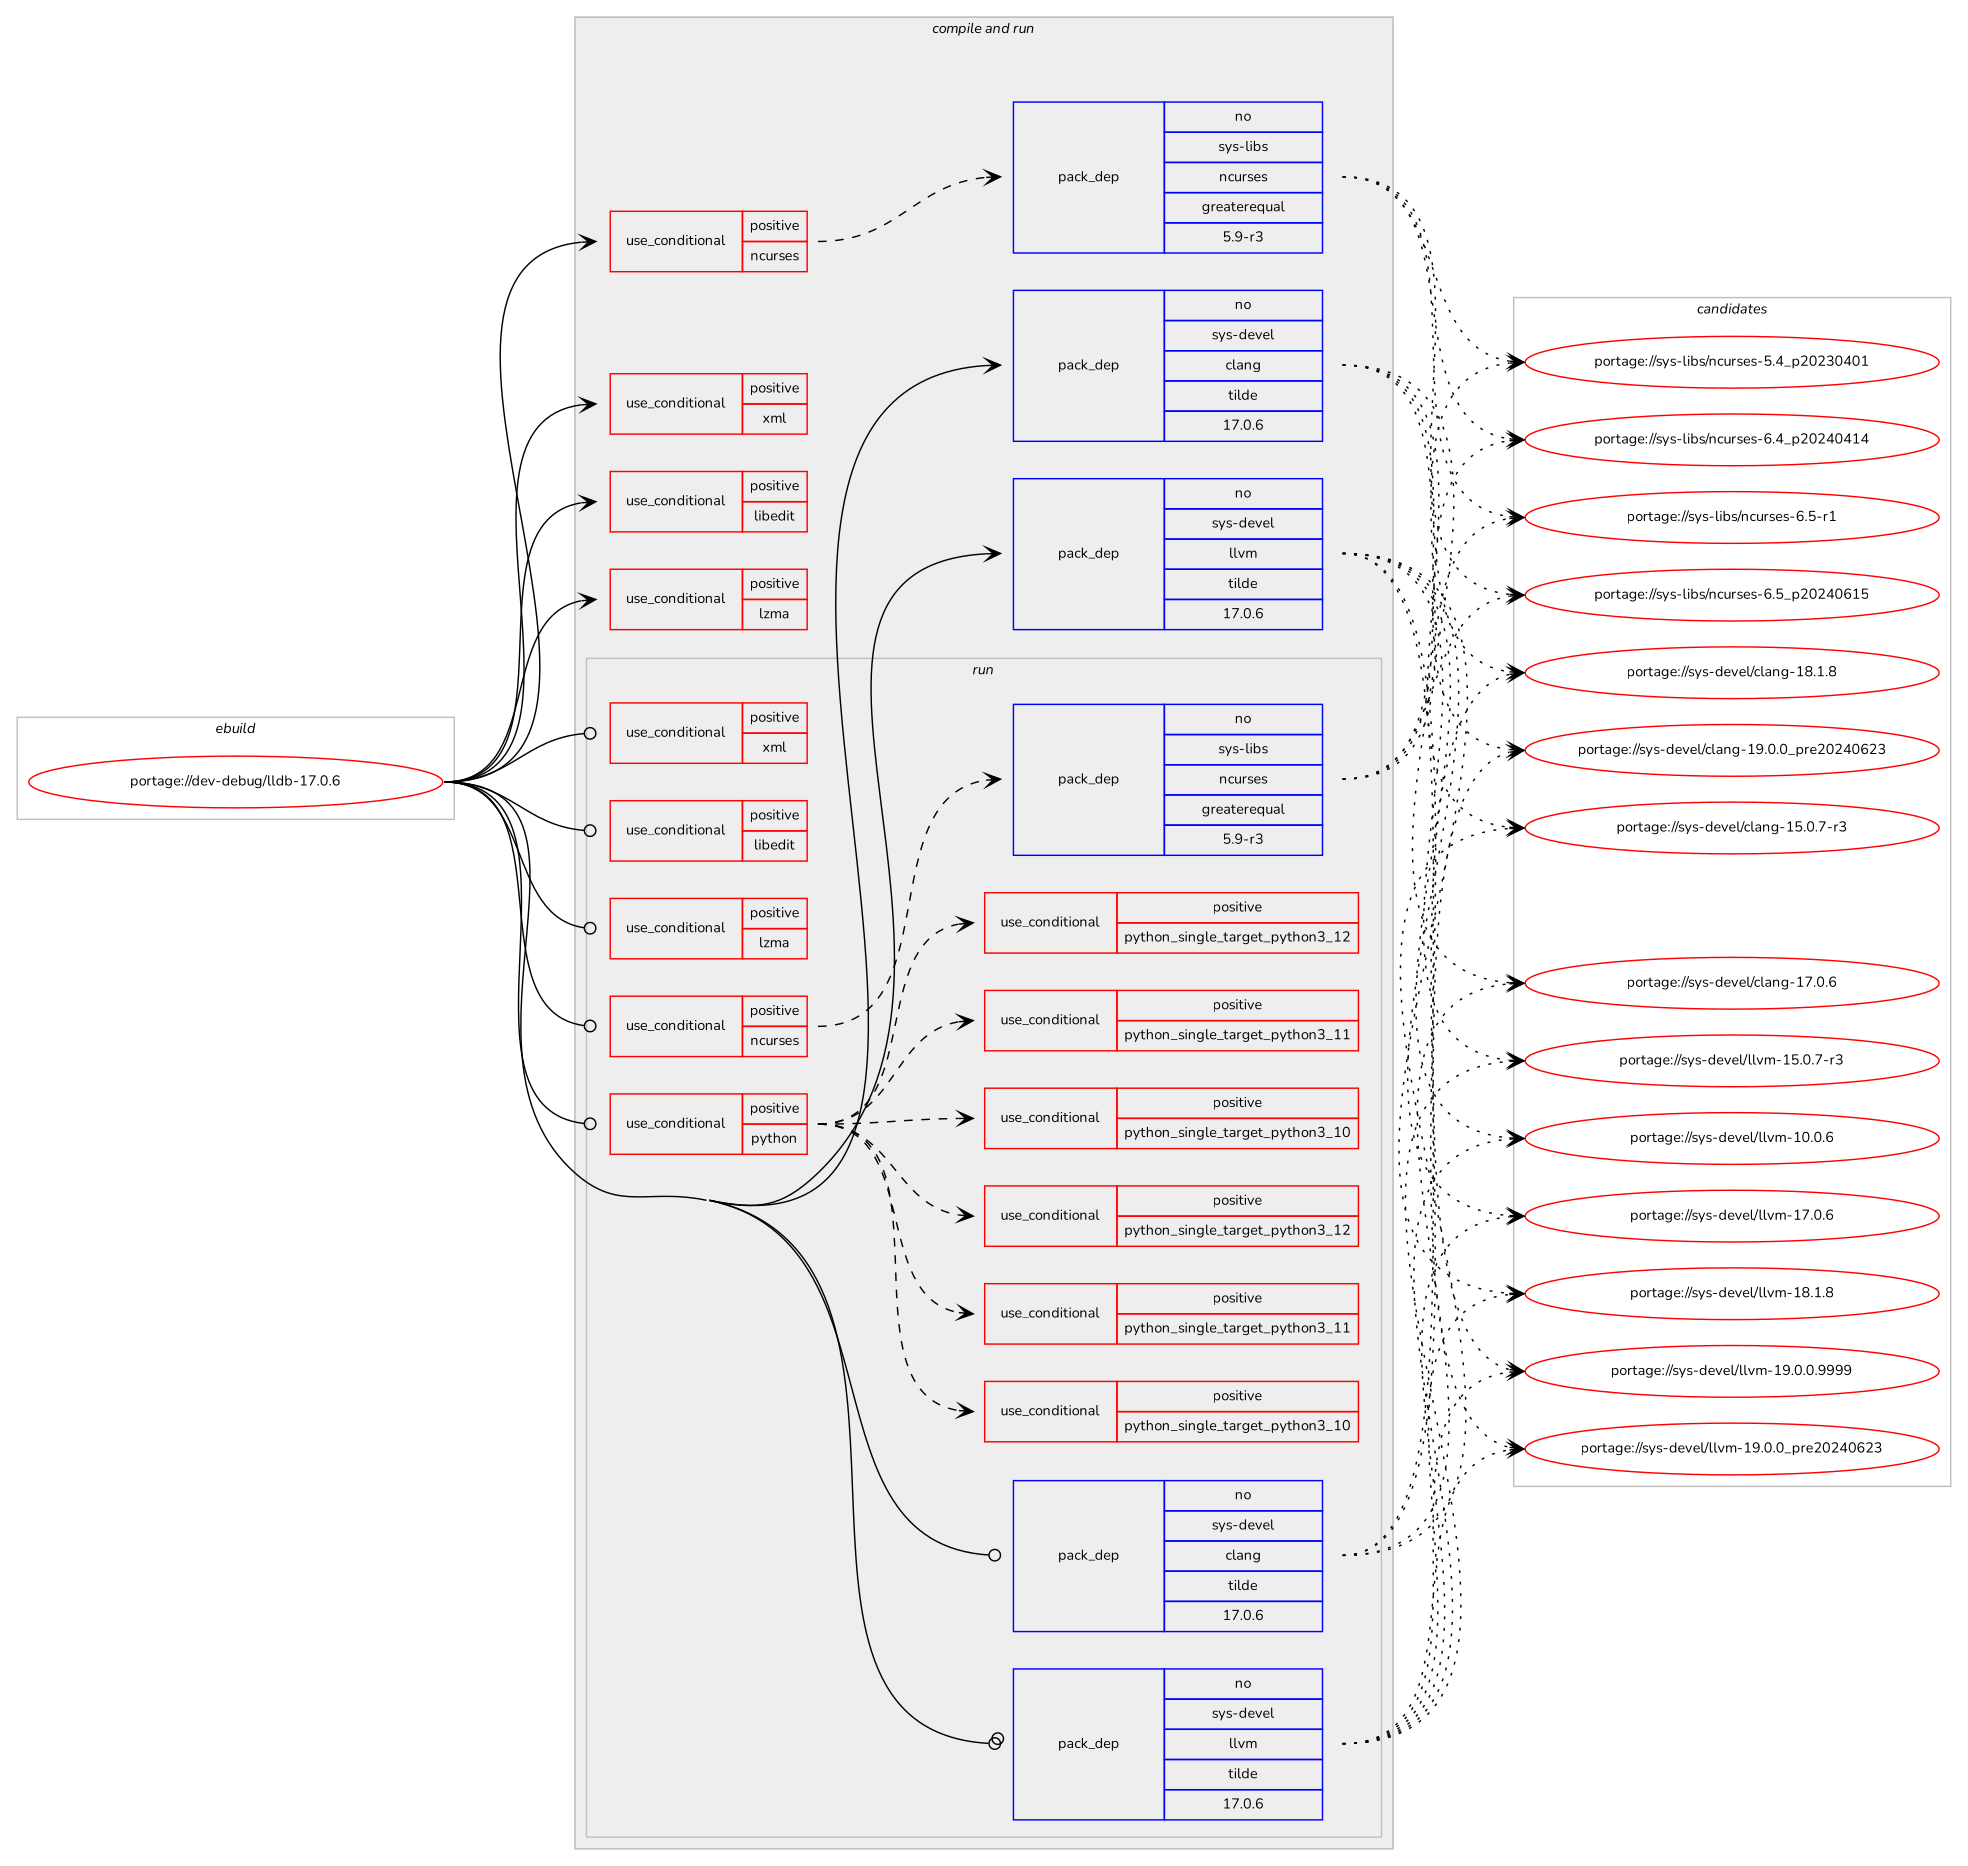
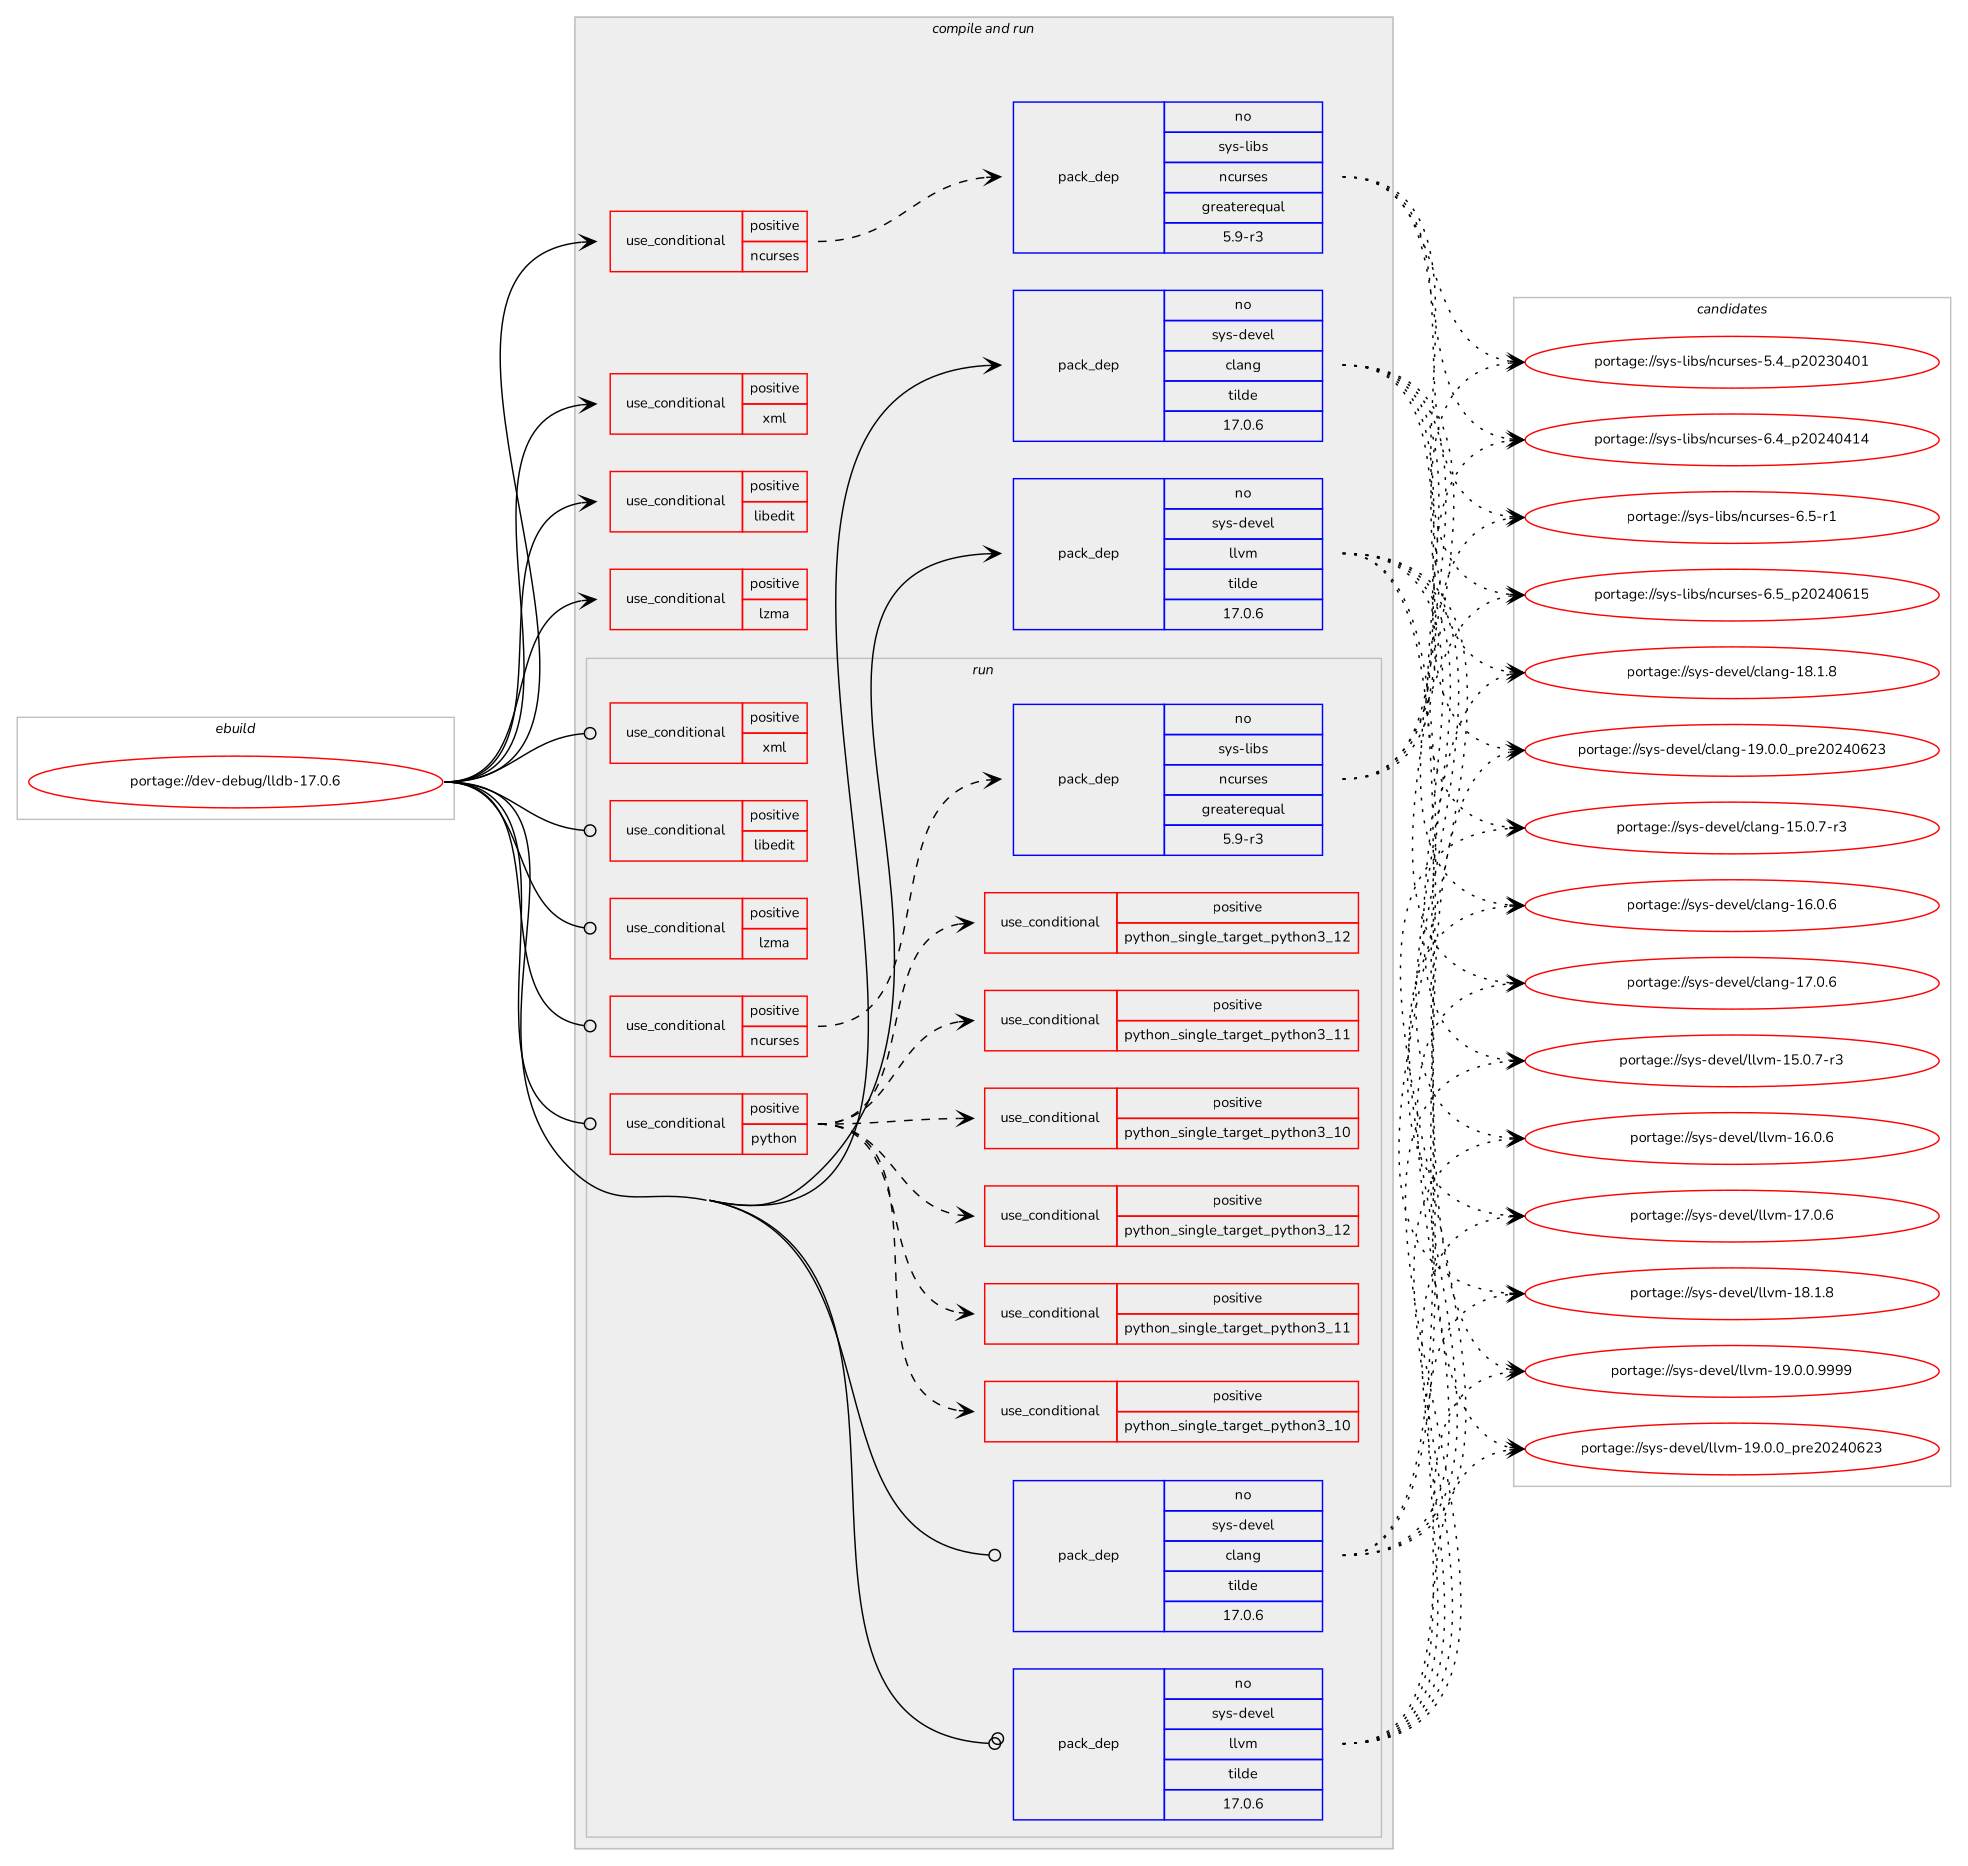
none -> (1732, 906)
(1732, 1138) -> (1732, 1138)
